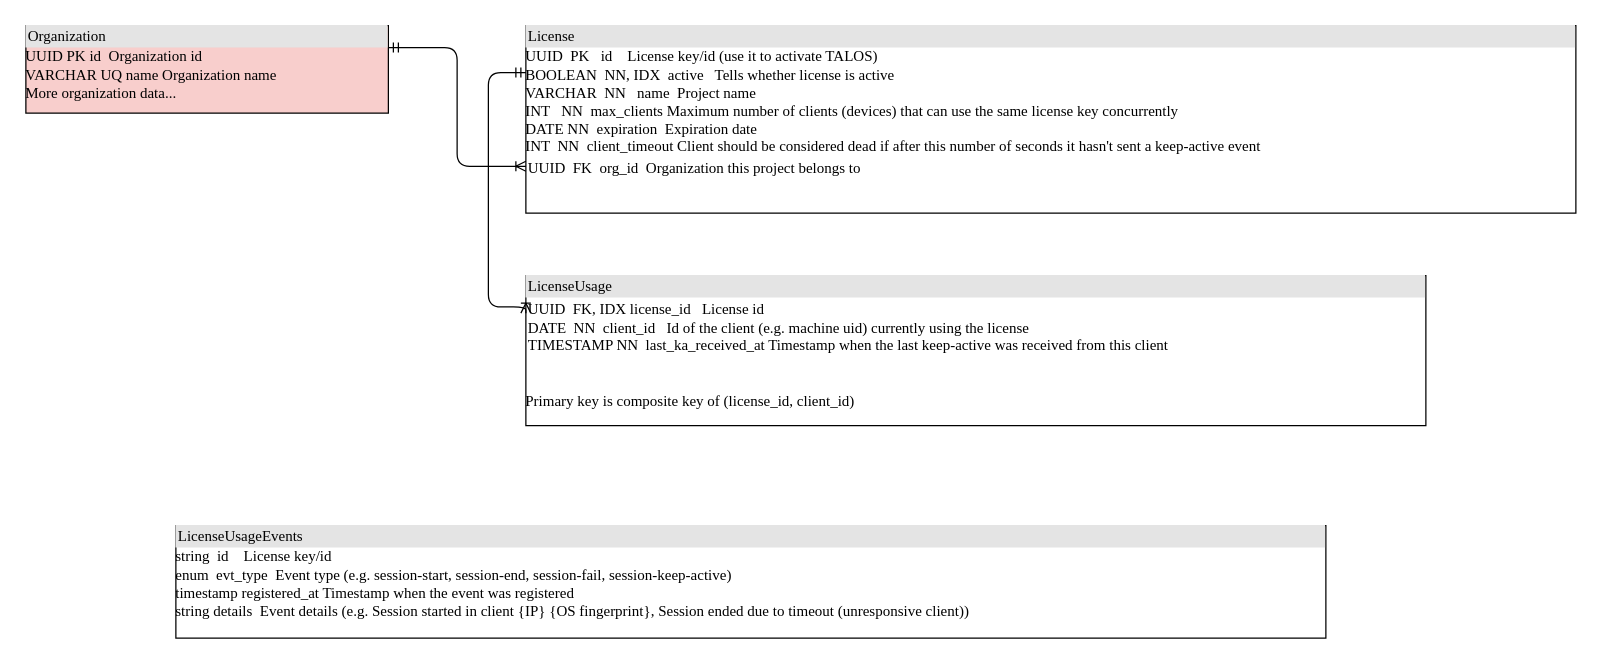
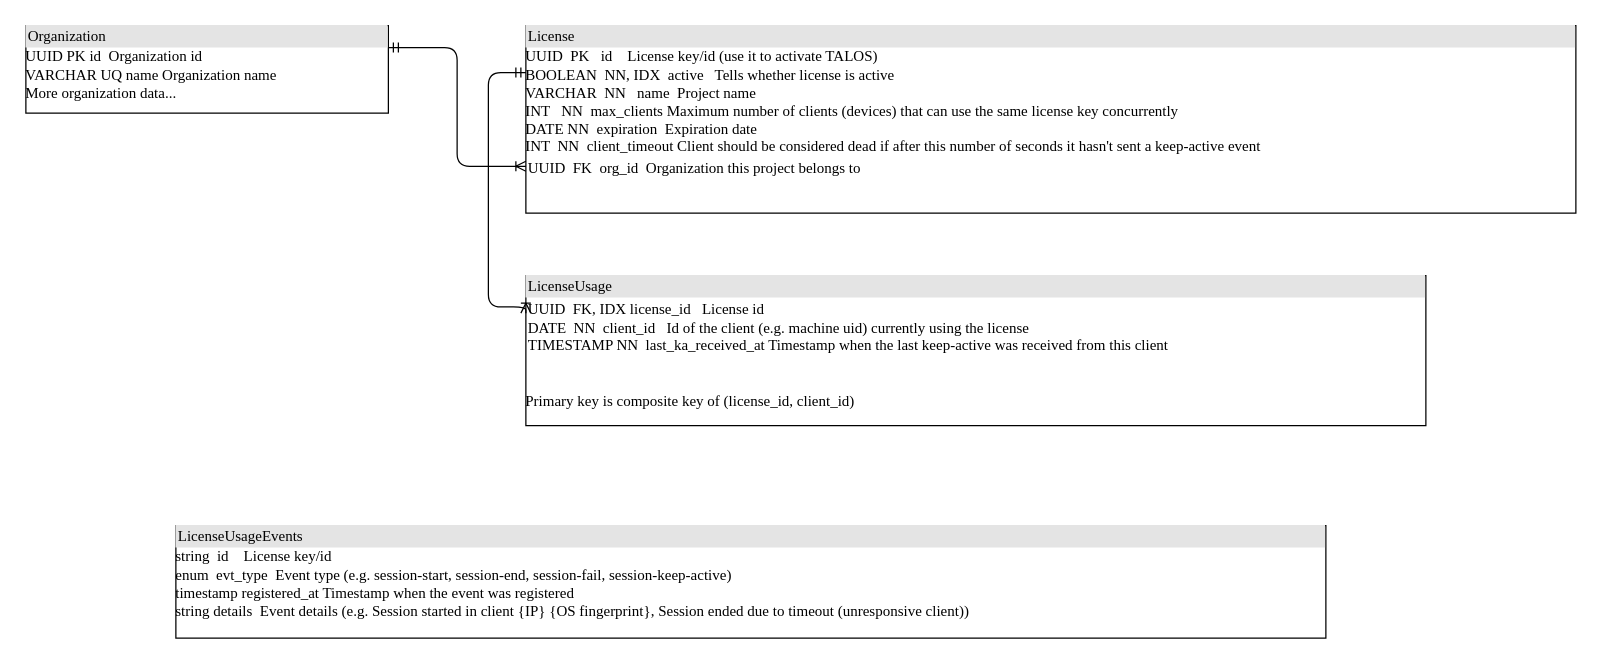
(207, 69) -> (207, 69)
